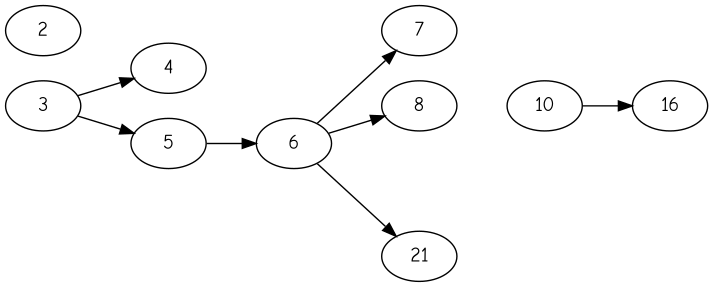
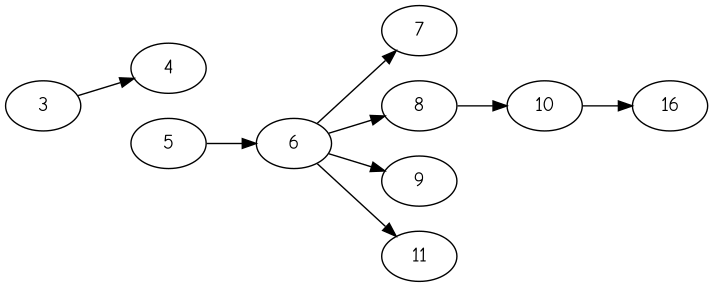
(43, 31) -> none
none -> (475, 106)
(99, 123) -> none
none -> (419, 181)
(419, 256) -> (419, 256)
